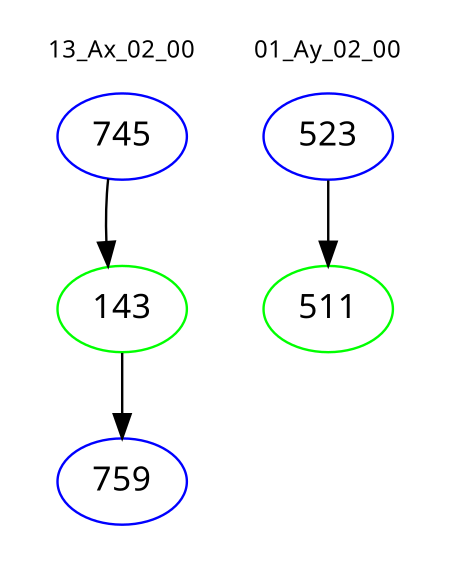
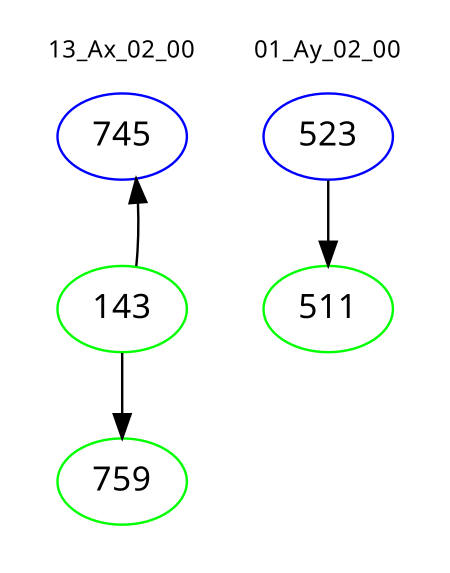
(106, 210) -> (138, 235)
(122, 482) -> (122, 482)
